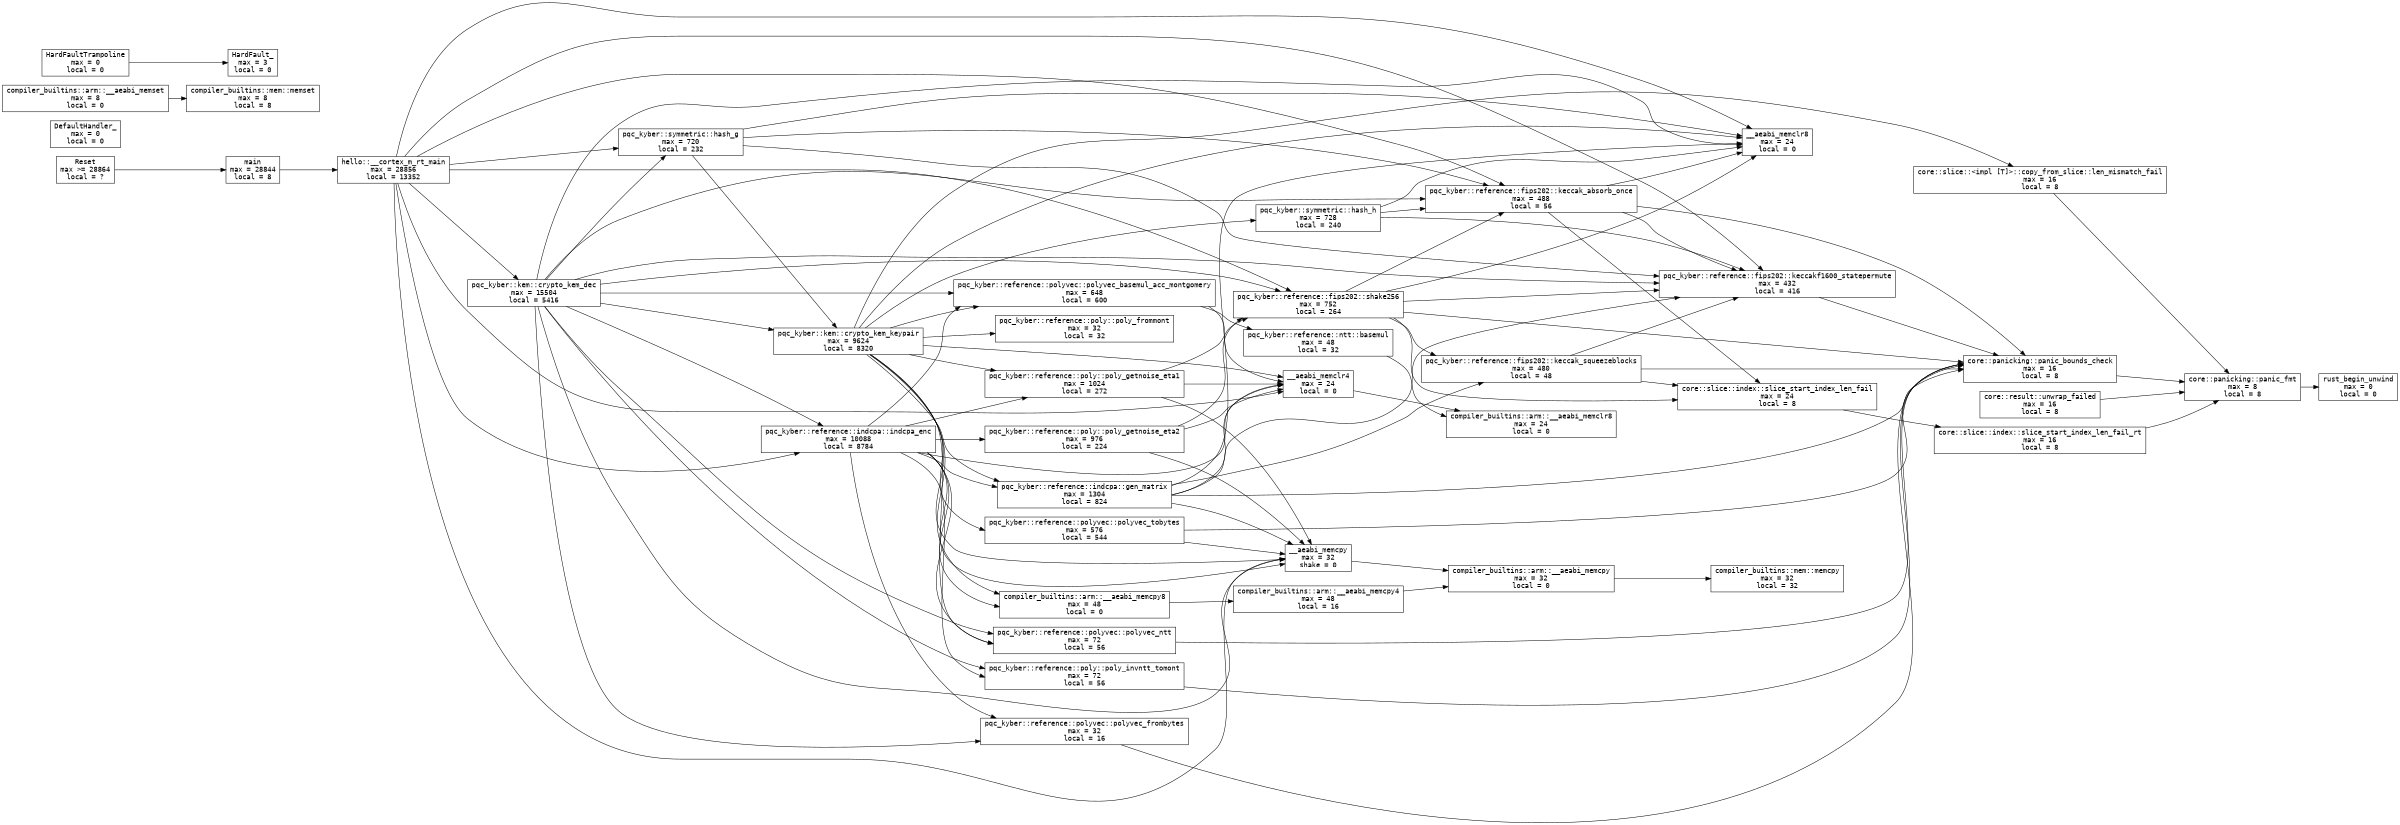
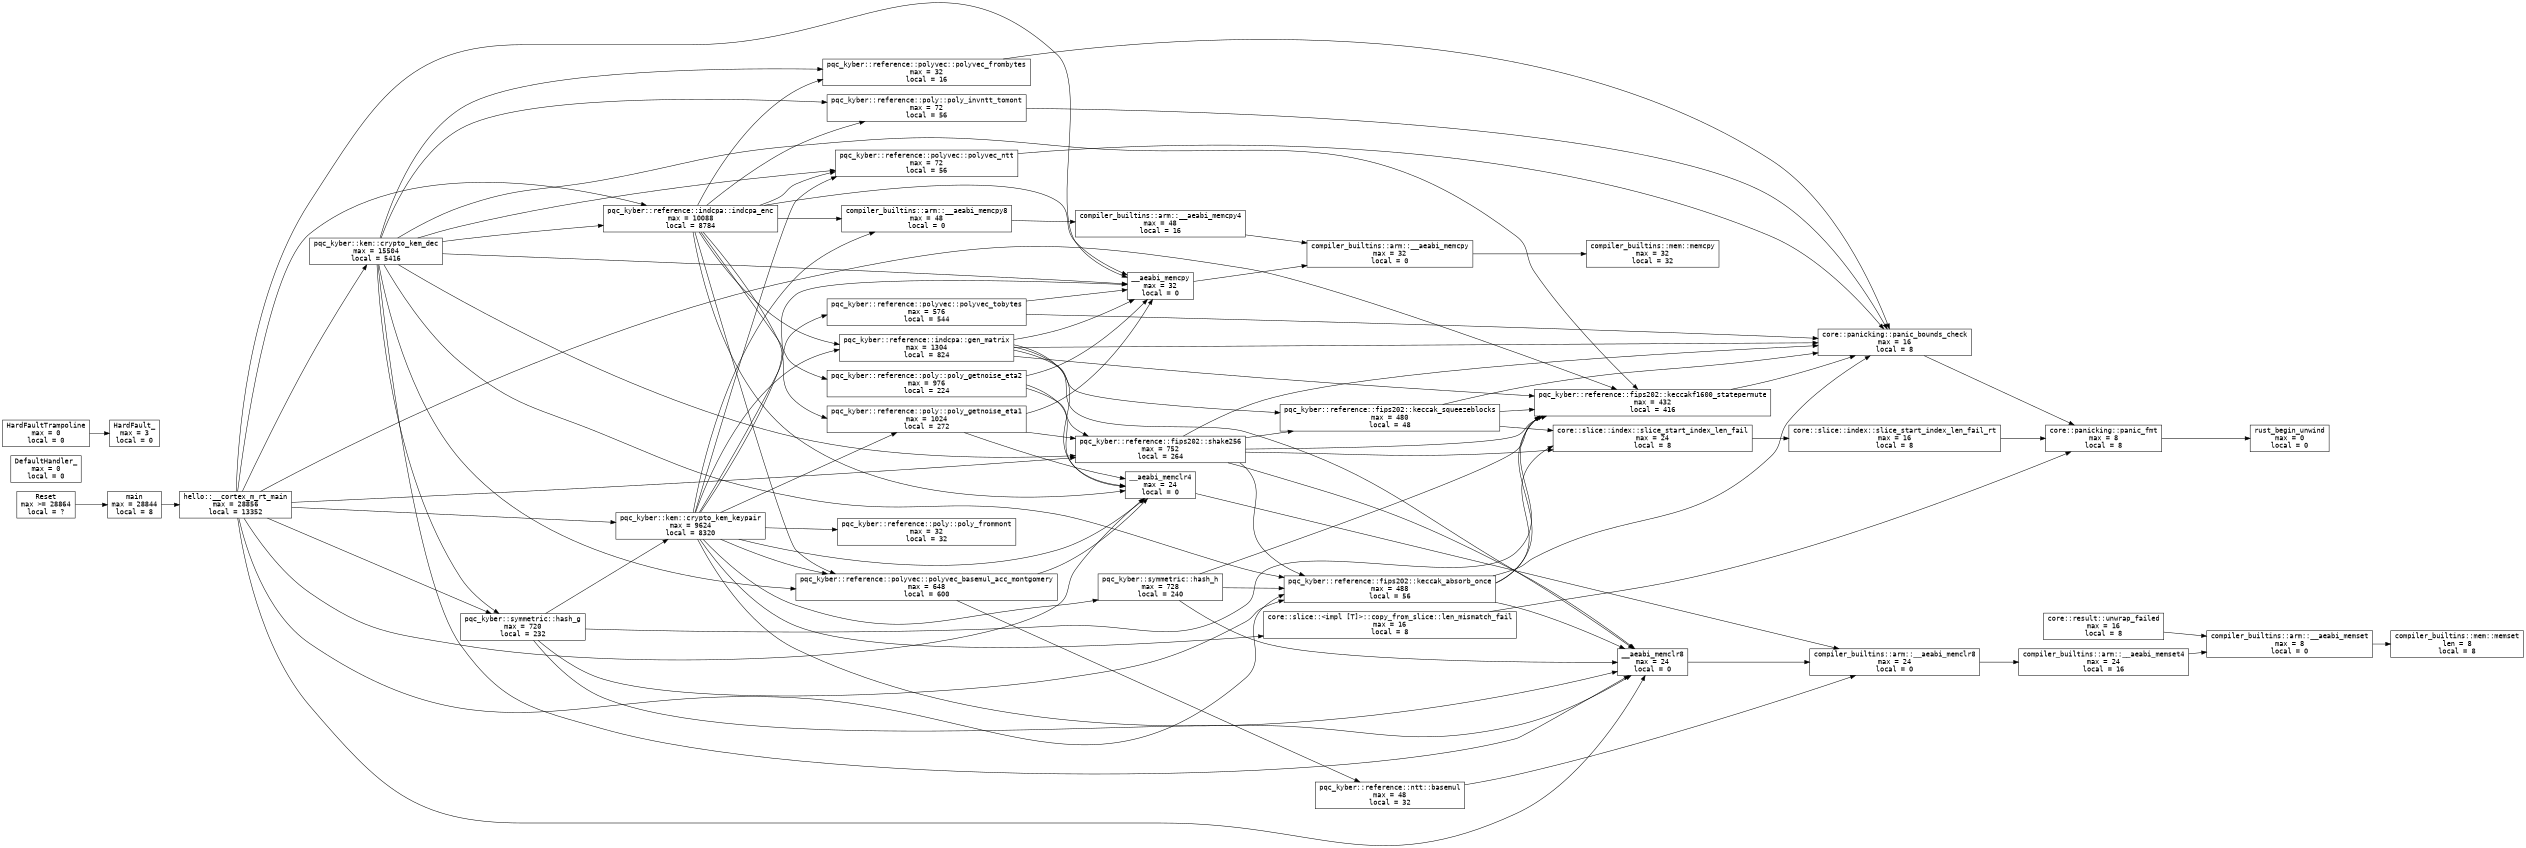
(253, 98) -> (2457, 644)
(685, 316) -> (451, 515)
(2140, 396) -> (2183, 634)
(1318, 558) -> (1160, 286)
none -> (1746, 662)
none -> (2104, 662)
